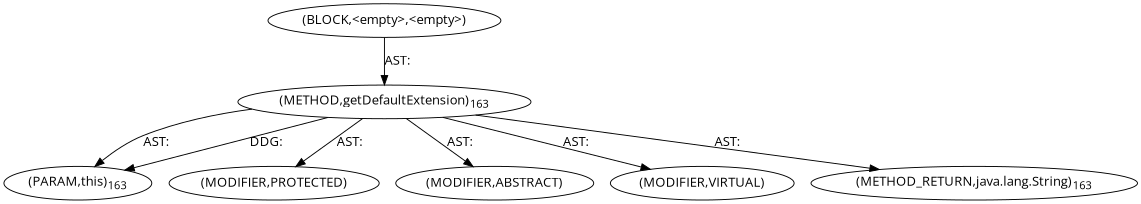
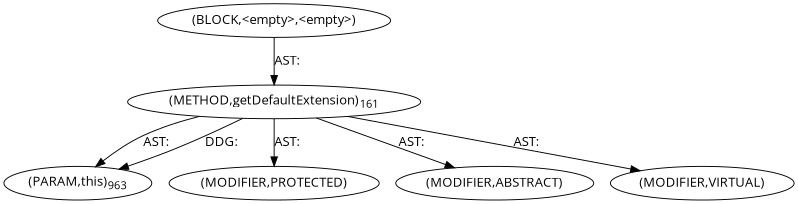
(480, 100) -> (369, 100)
(118, 182) -> (118, 182)
(974, 183) -> none
